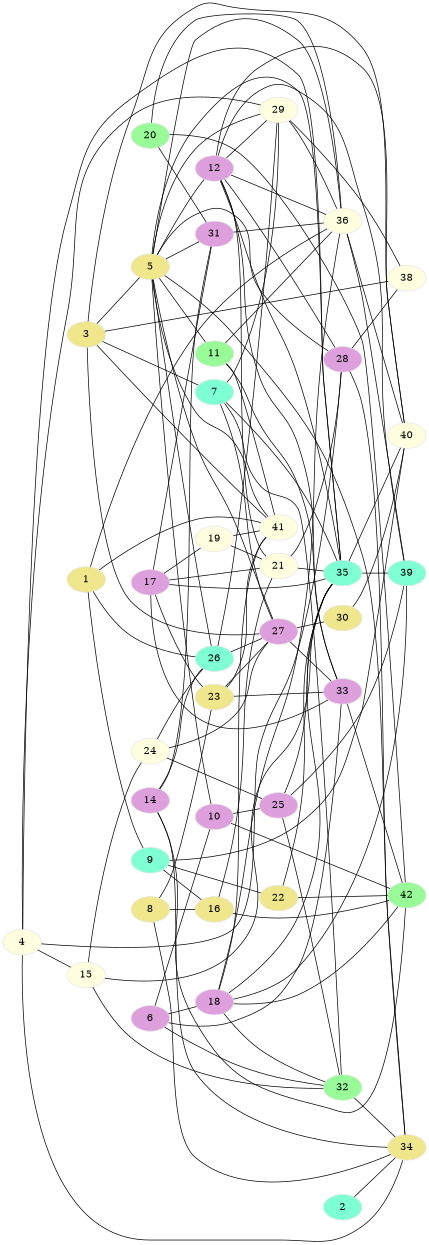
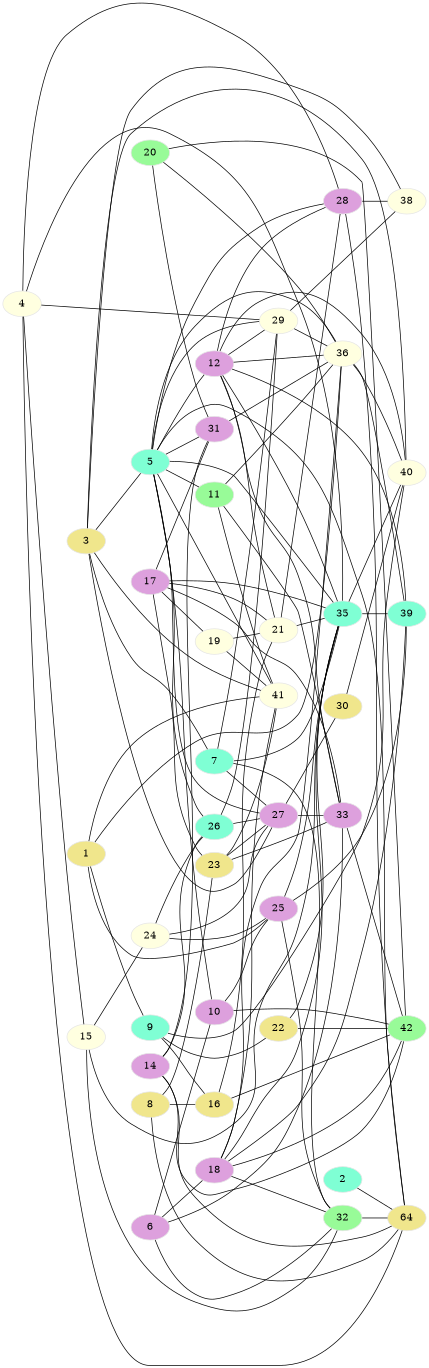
(150, 267) -> (150, 462)
(135, 638) -> (153, 958)
(407, 1147) -> (407, 1218)
